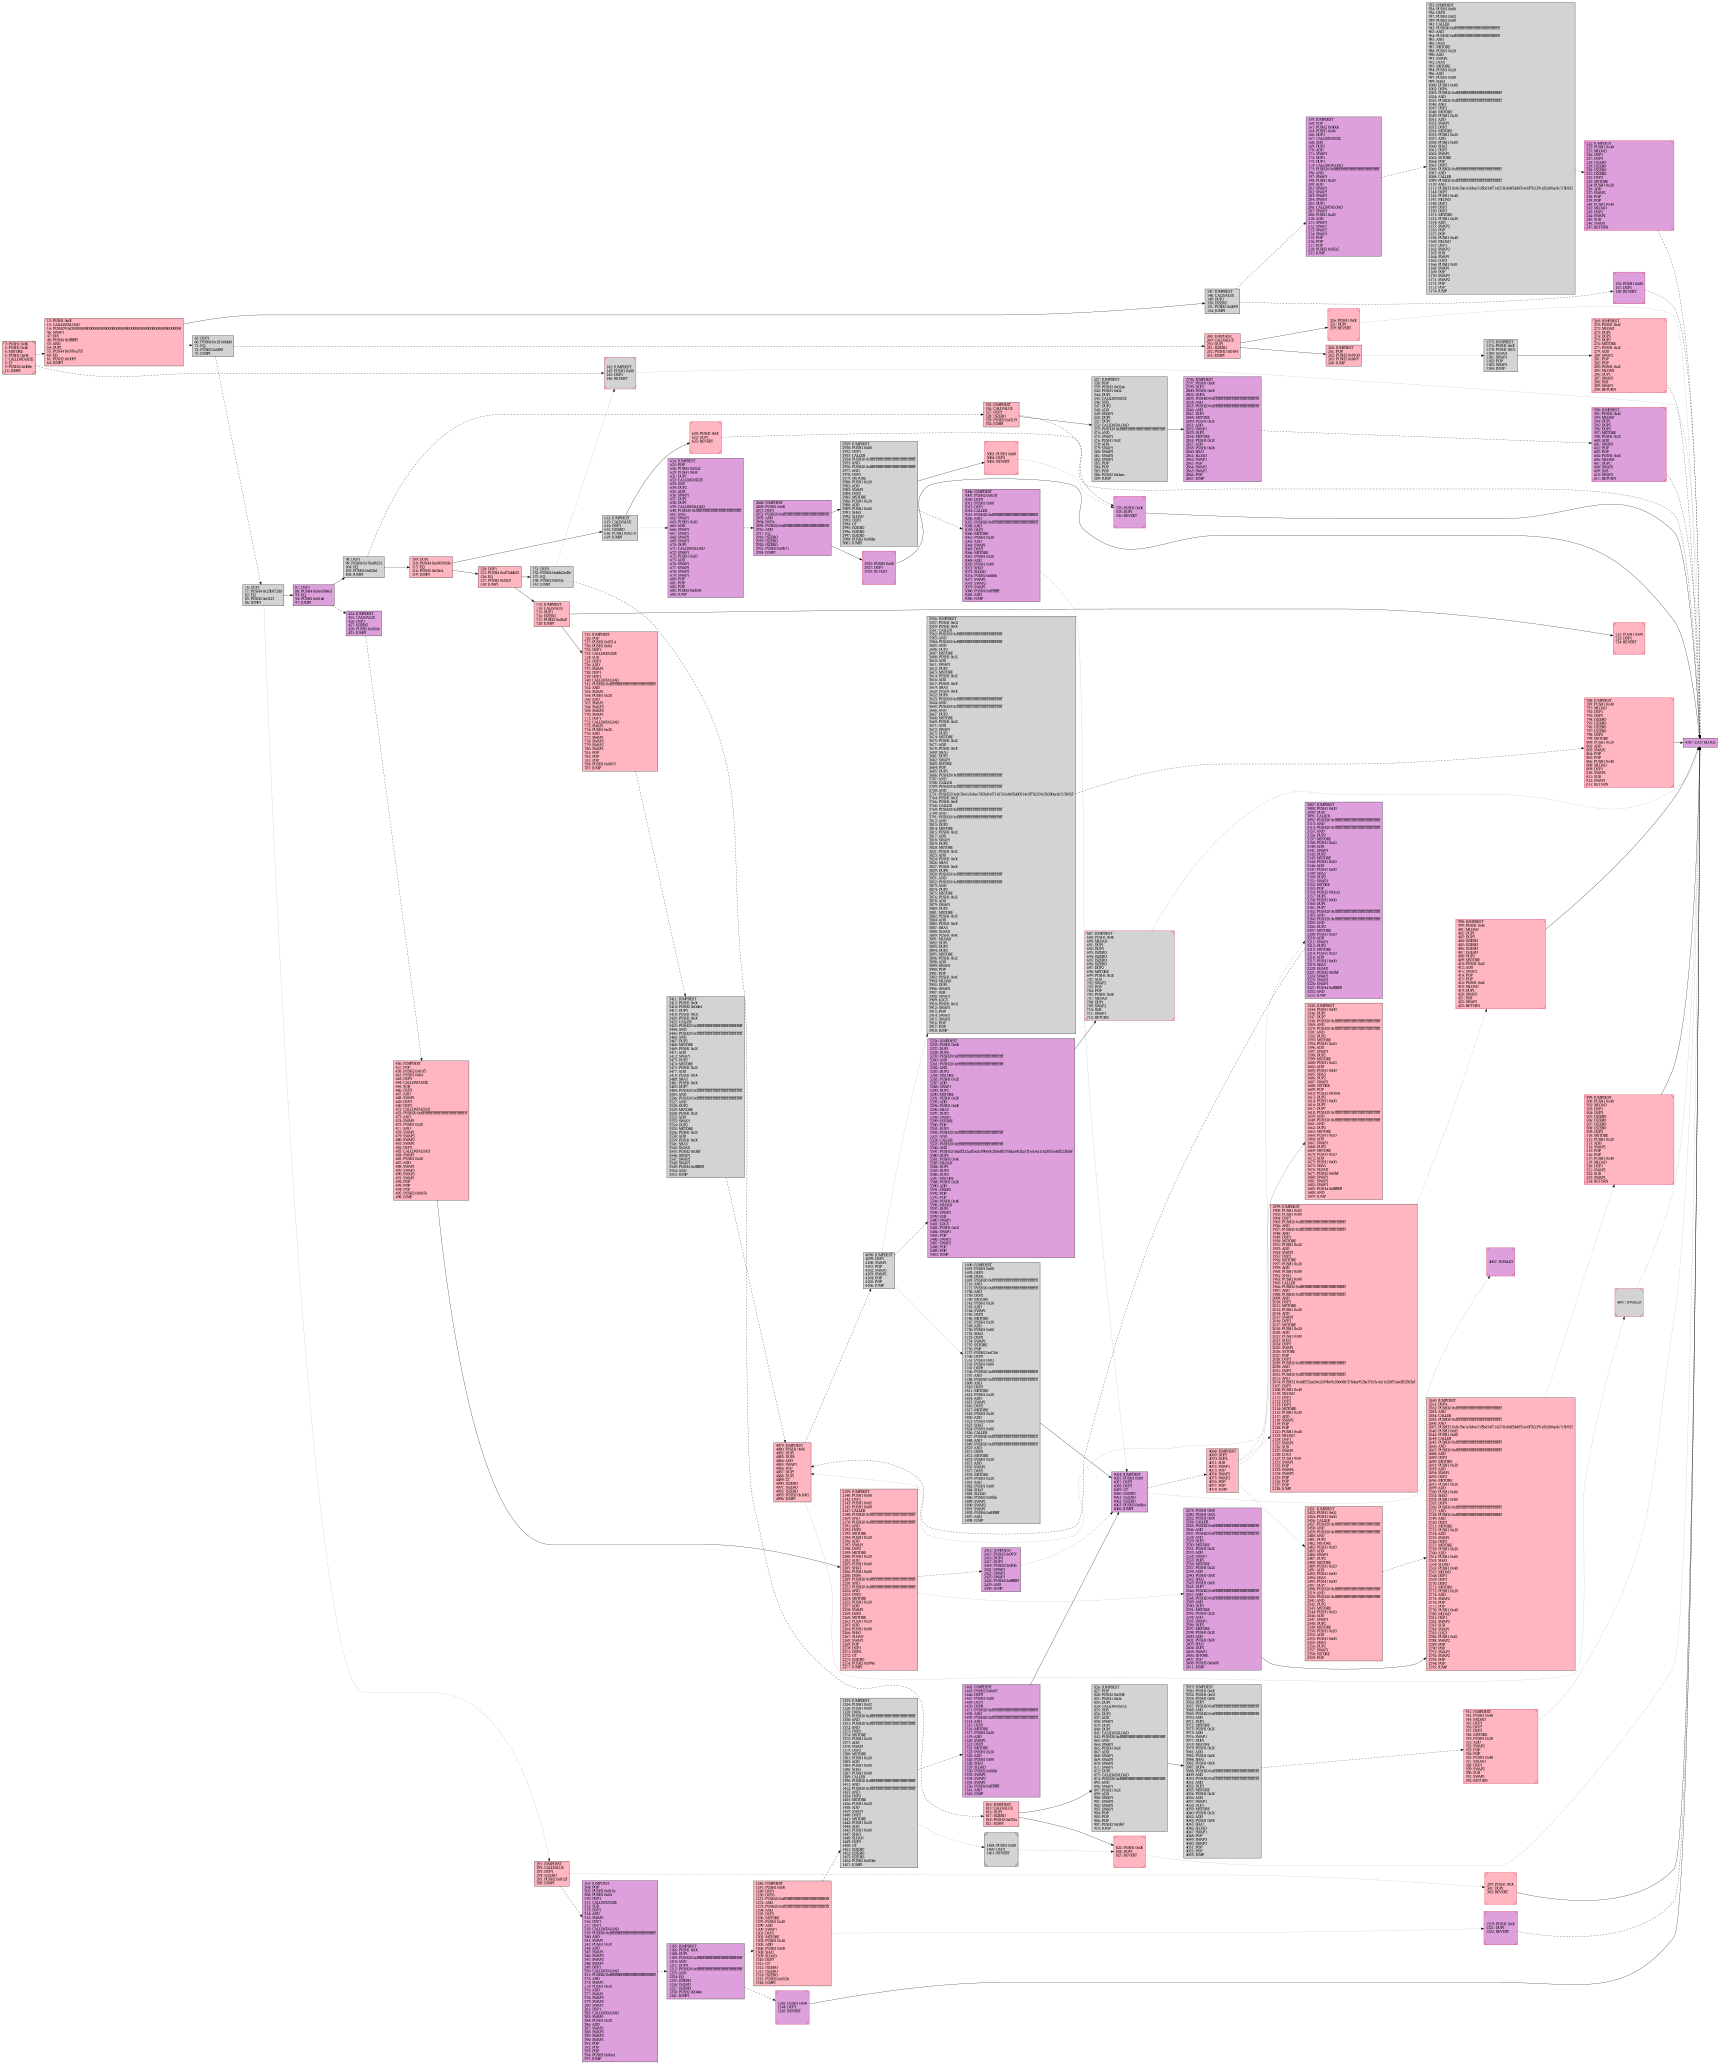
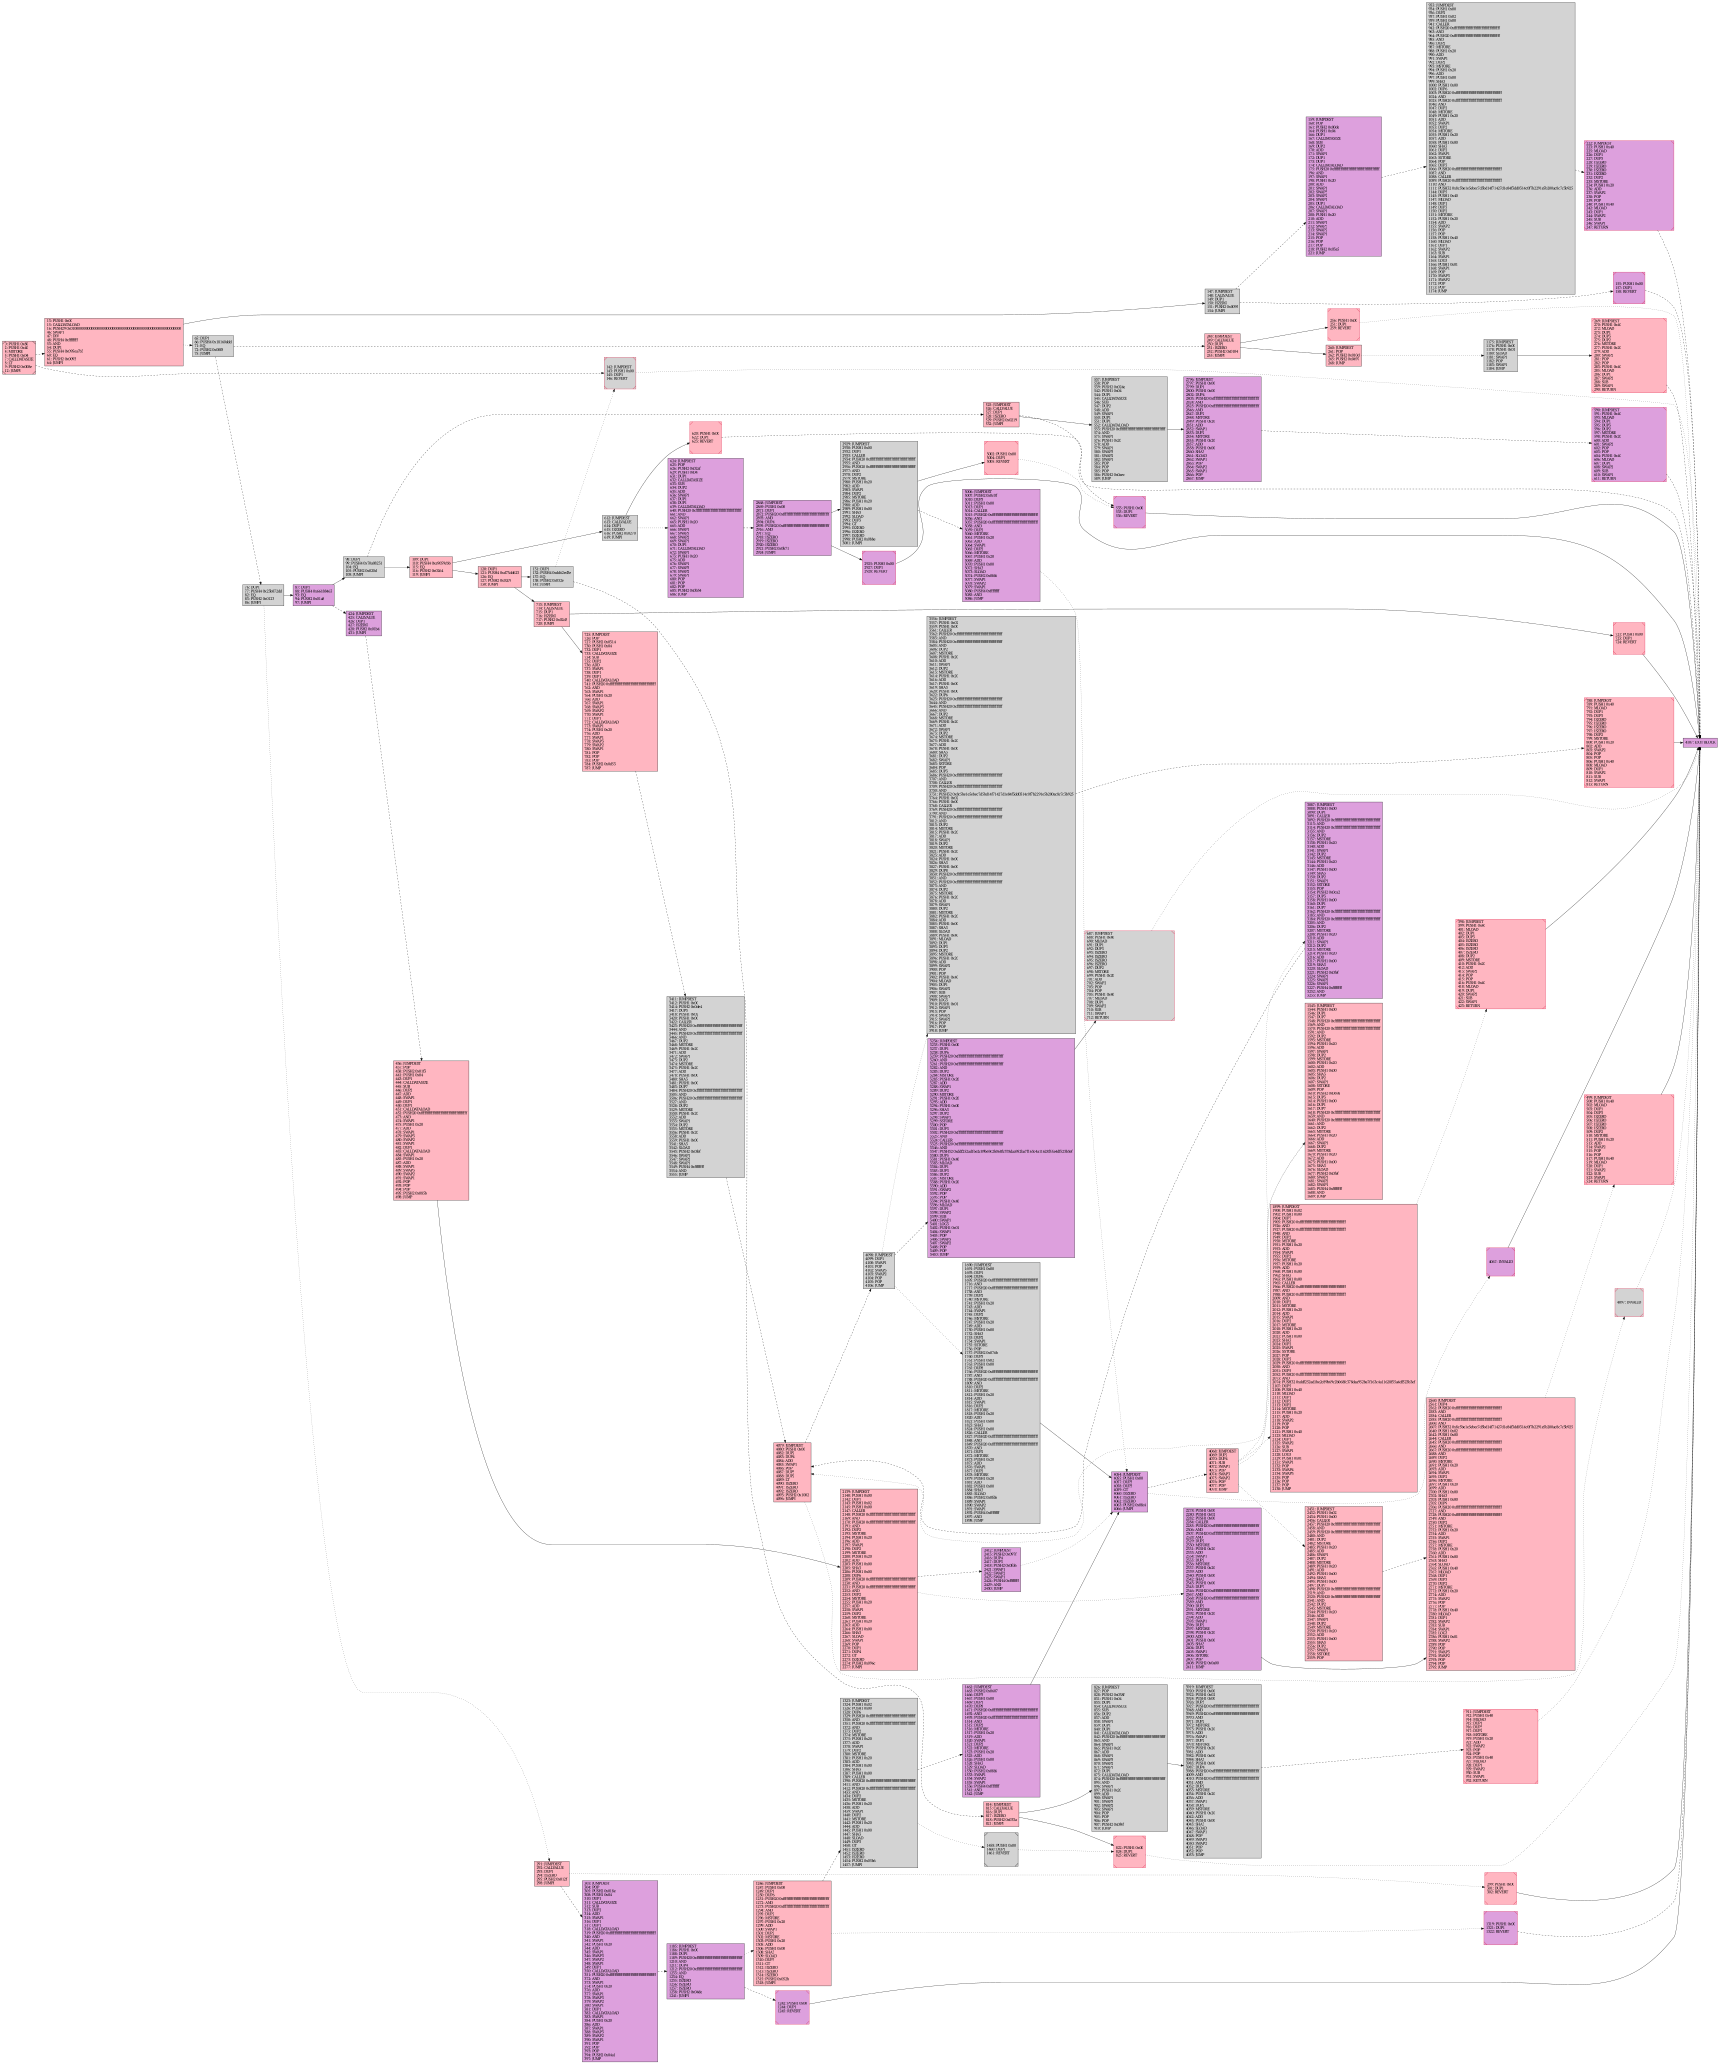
none -> (1672, 693)
none -> (1625, 1006)
